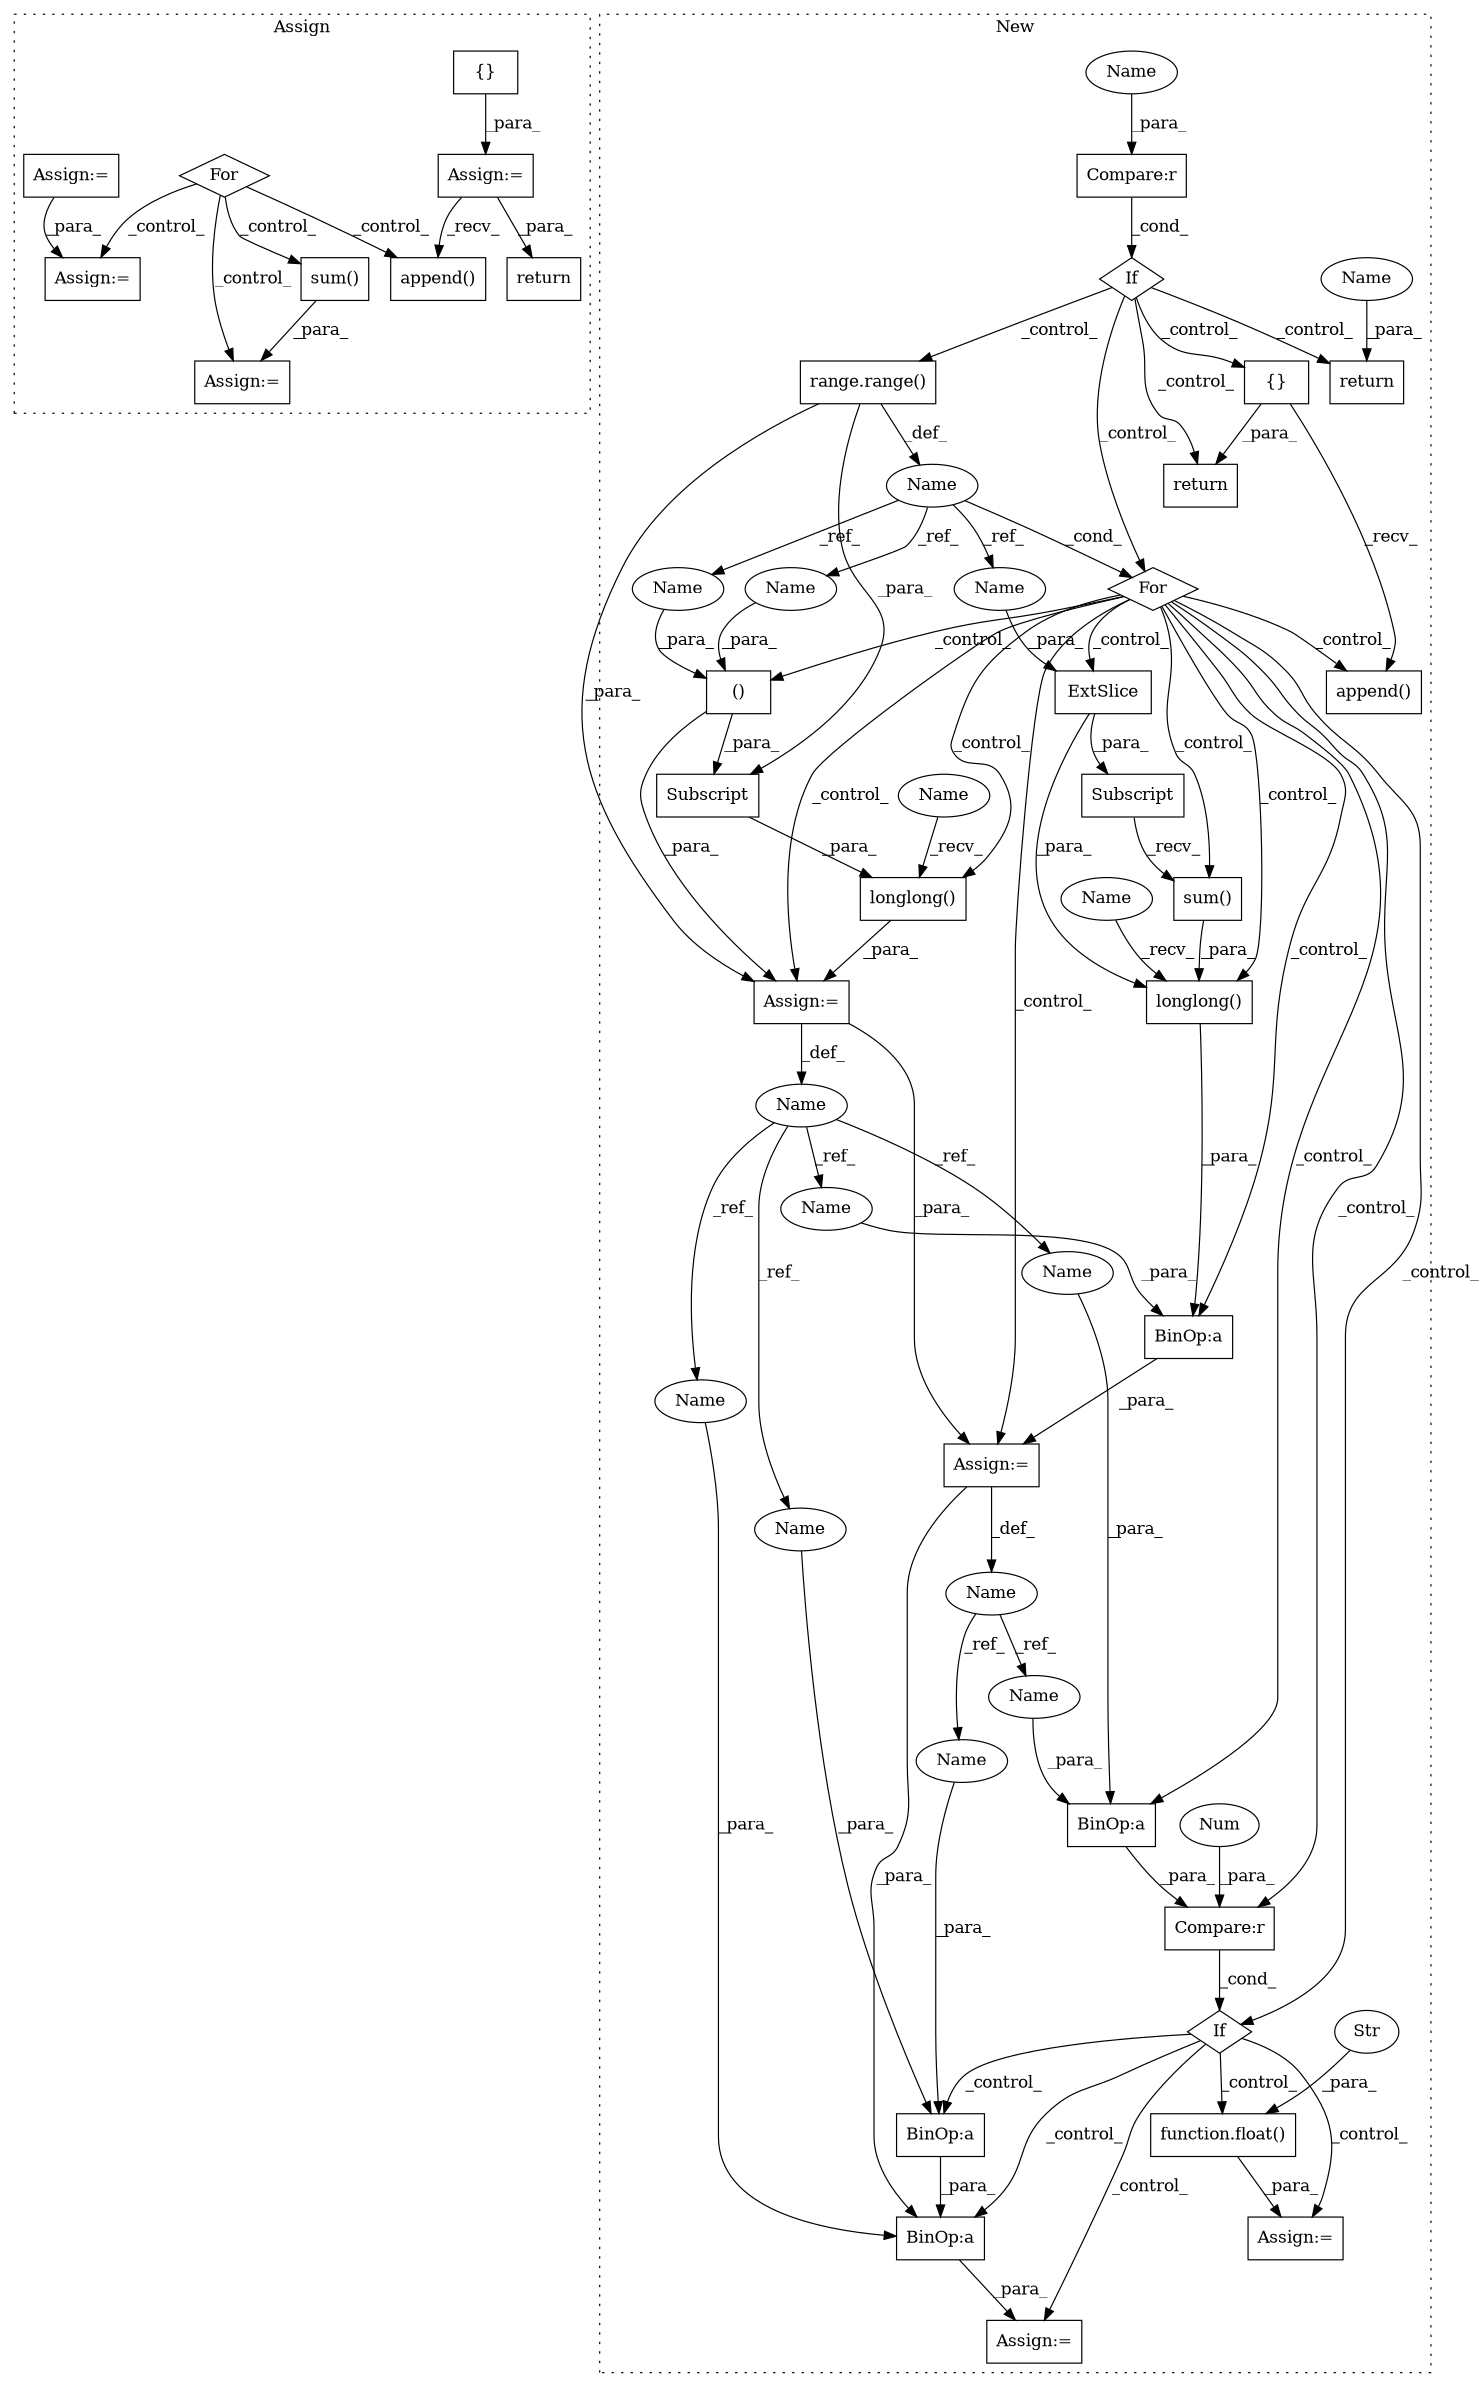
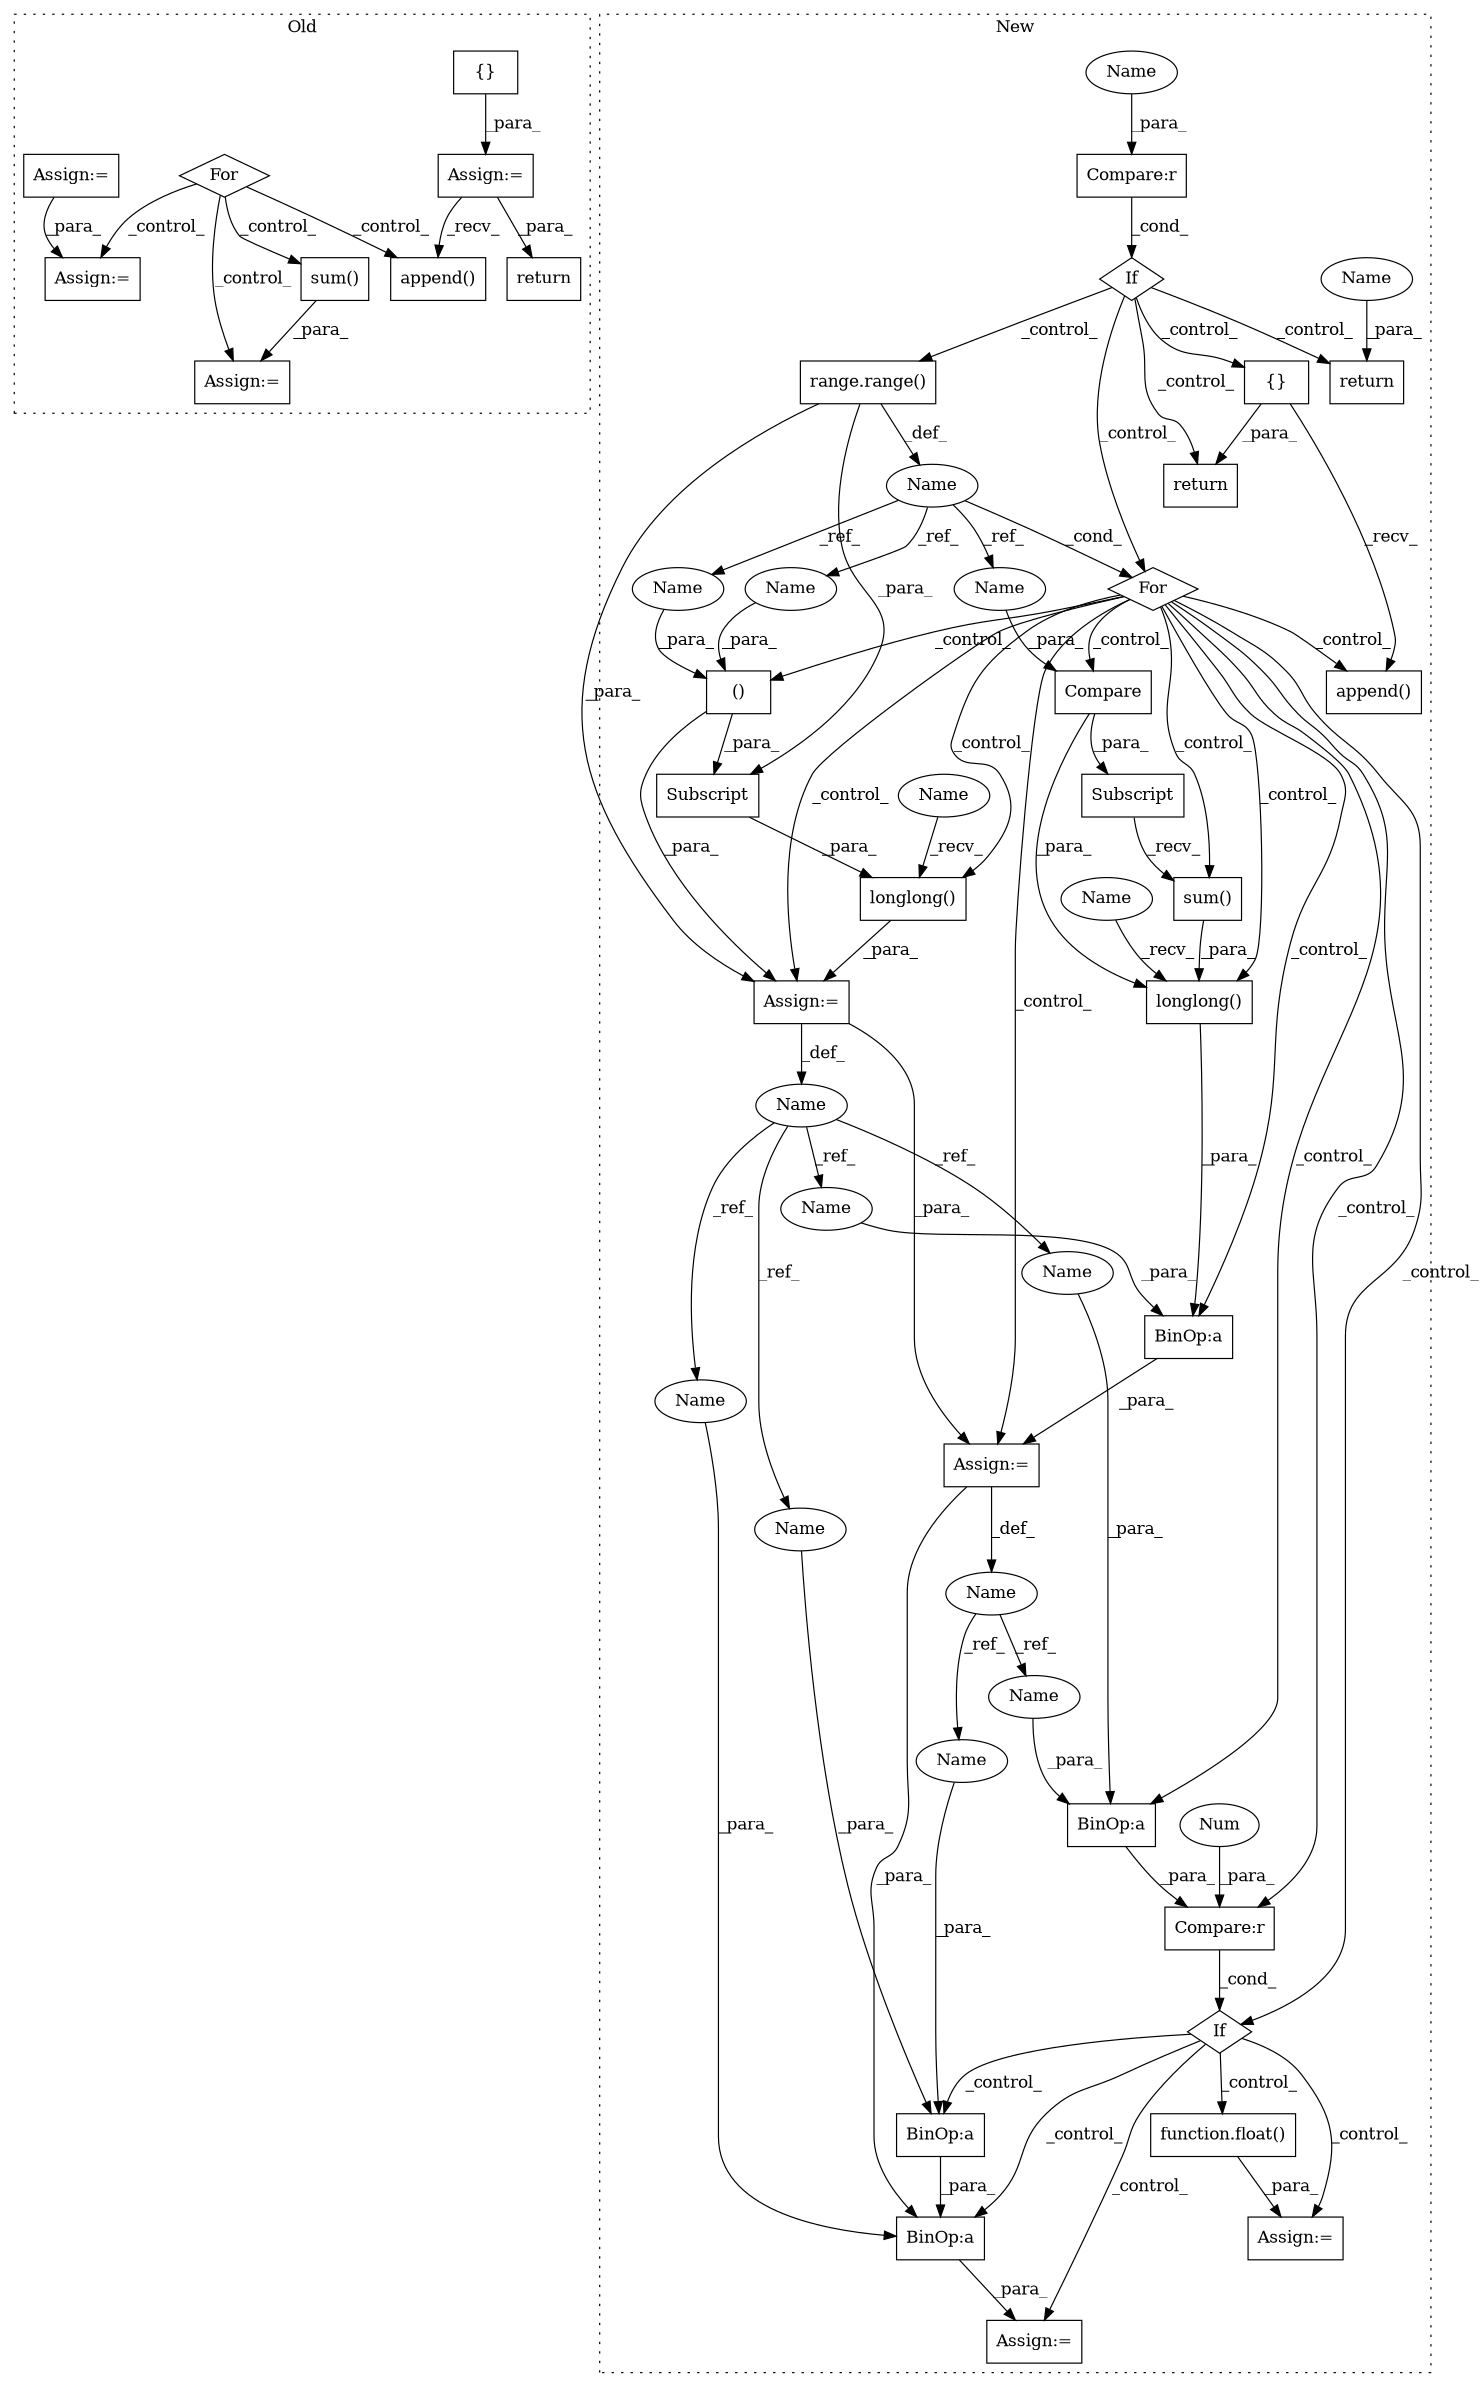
(302, 28) -> (302, 28)
(1103, 692) -> (1103, 692)
(1367, 2032) -> none
